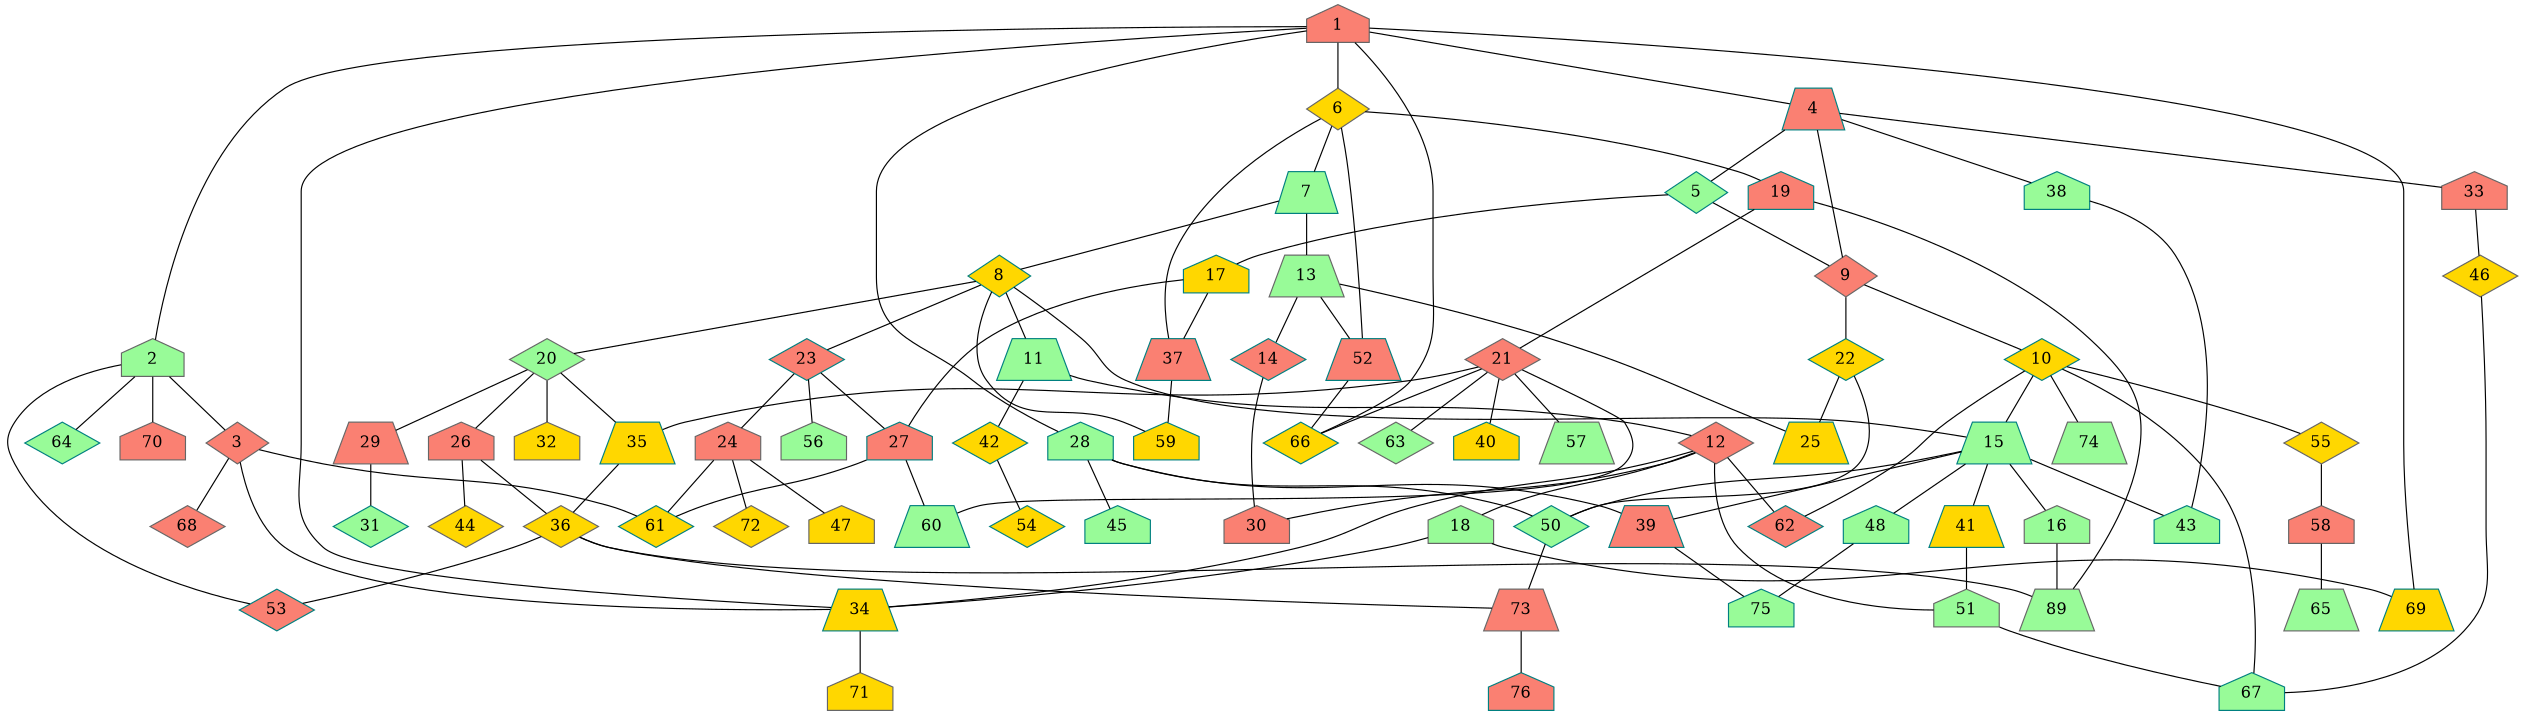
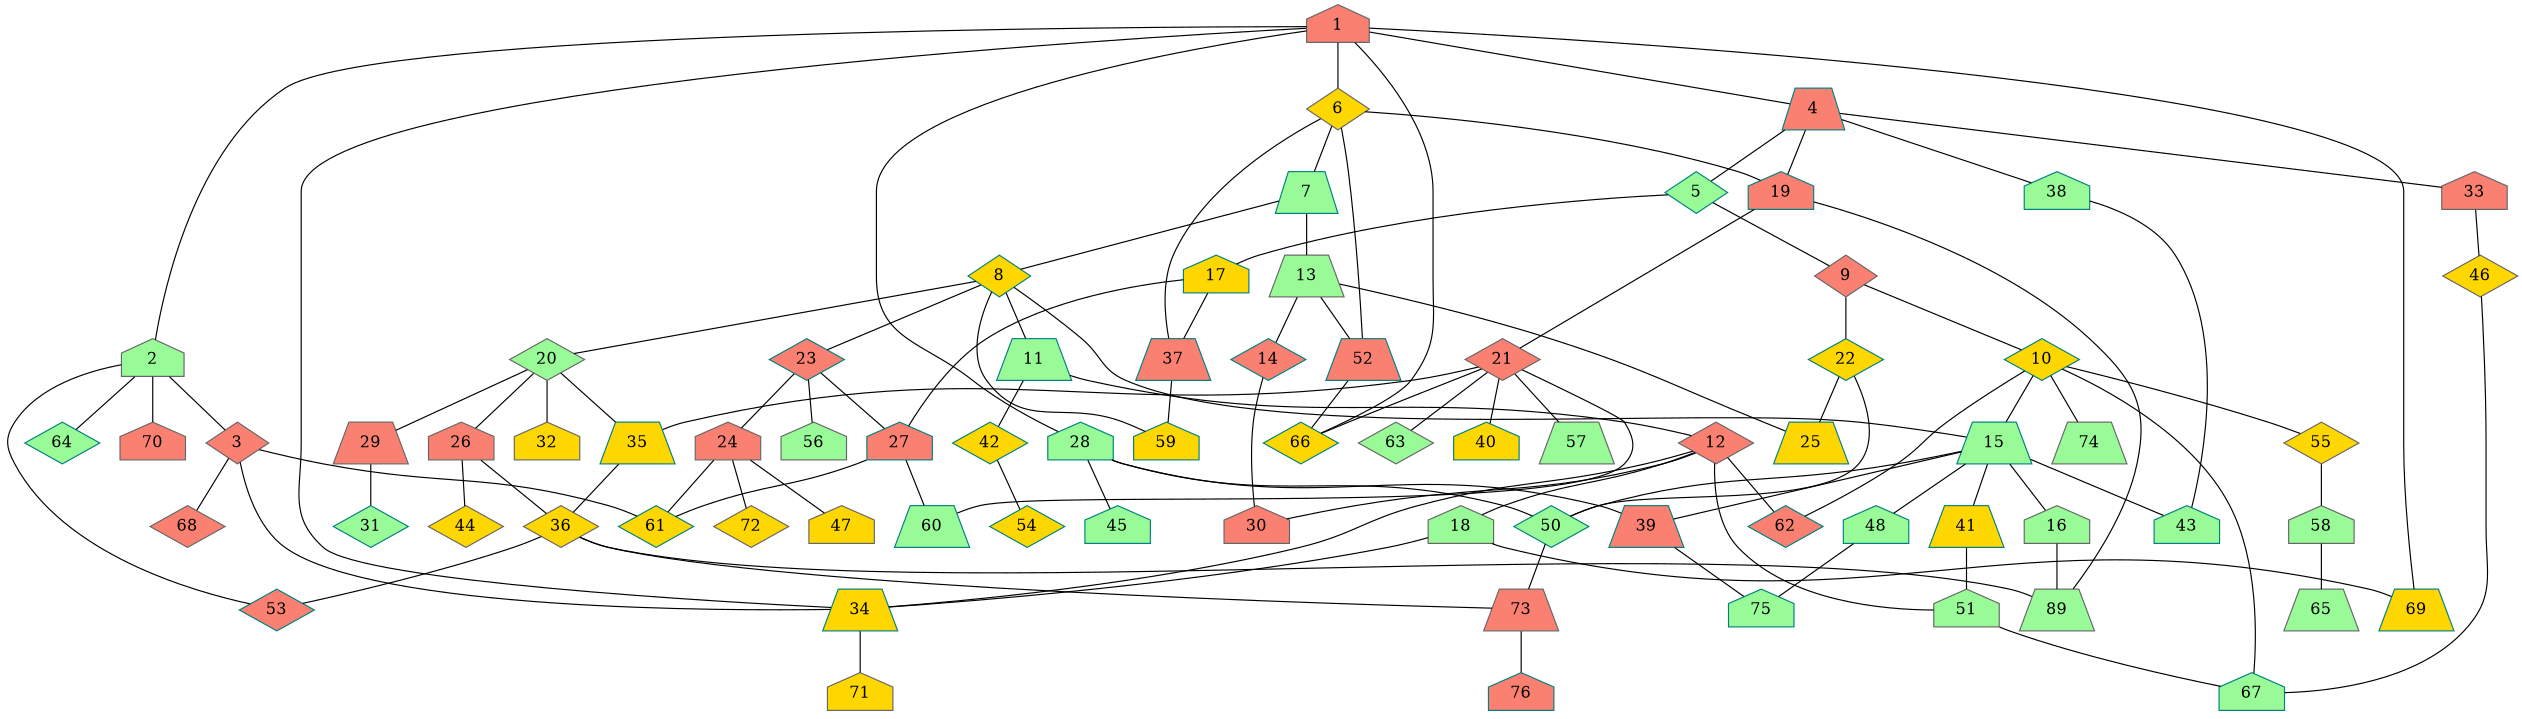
(1830, 194) -> (1797, 152)
(2321, 527) -> (2321, 527)
